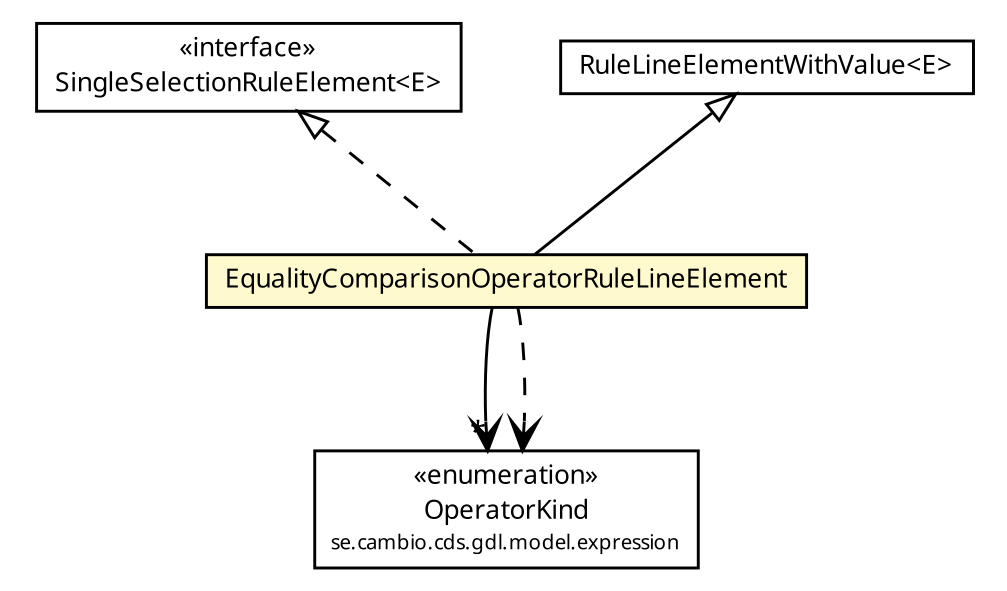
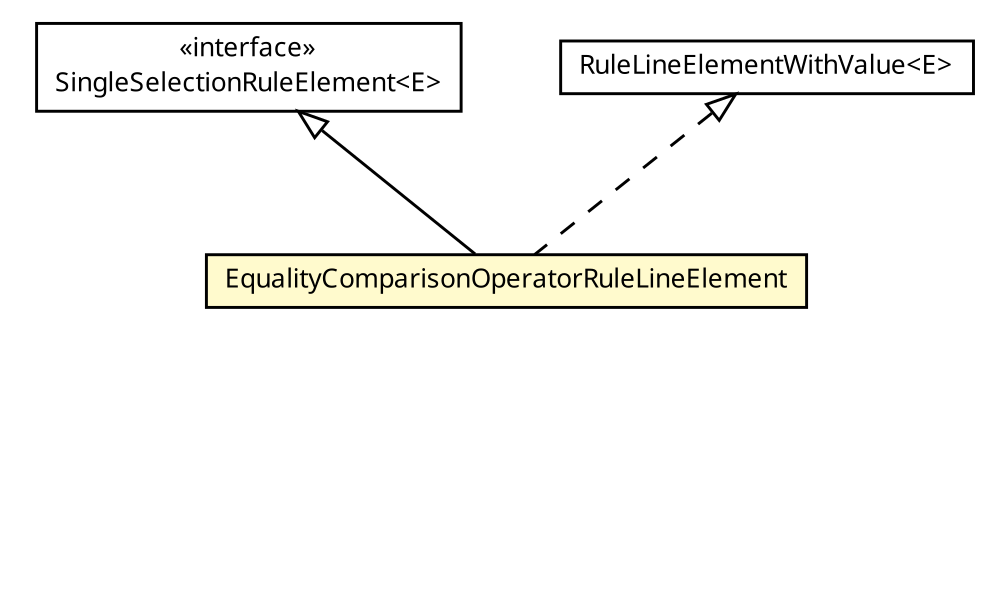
(623, 184) -> (623, 184)
(399, 192) -> (399, 192)
(505, 509) -> none
